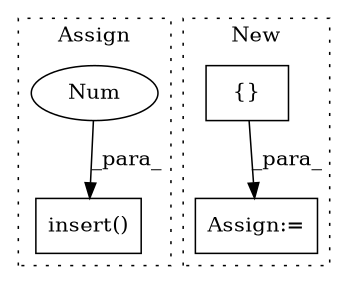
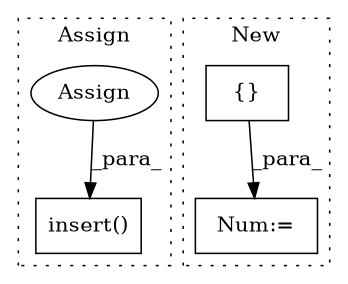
(95, 93) -> (95, 93)
(256, 226) -> (256, 226)
